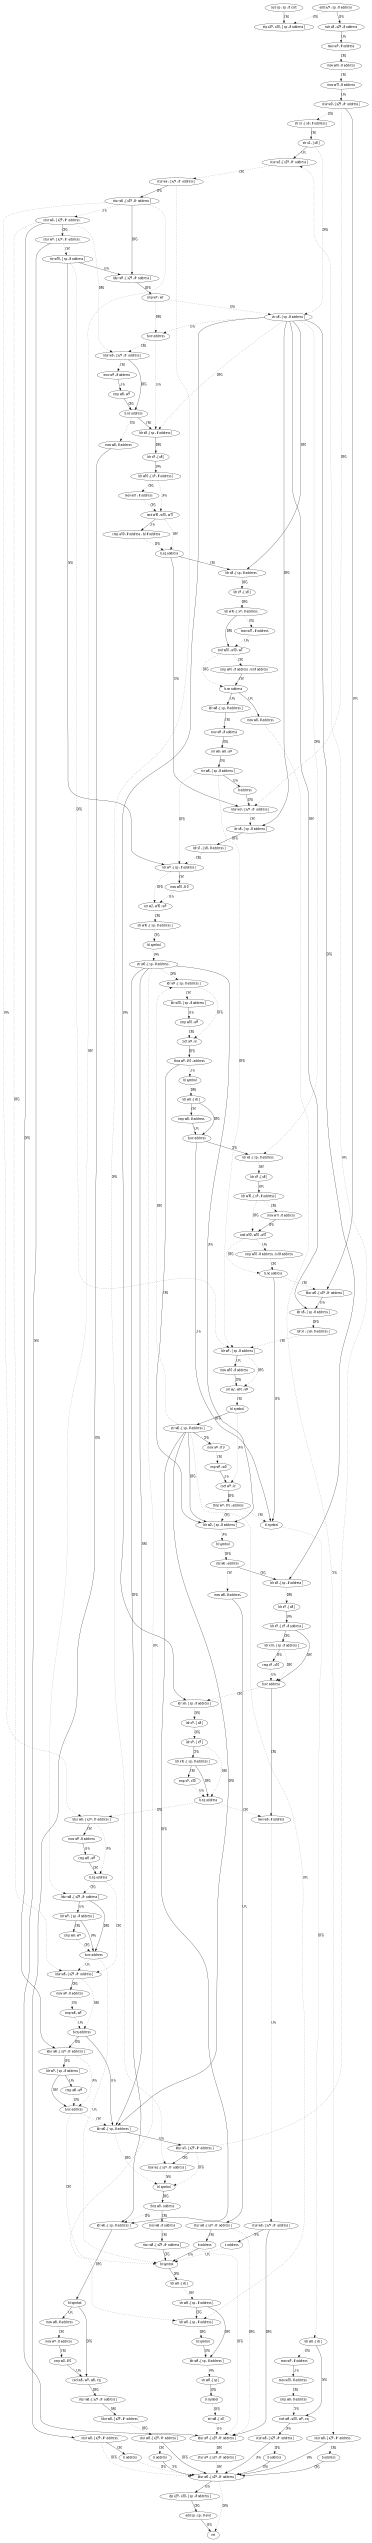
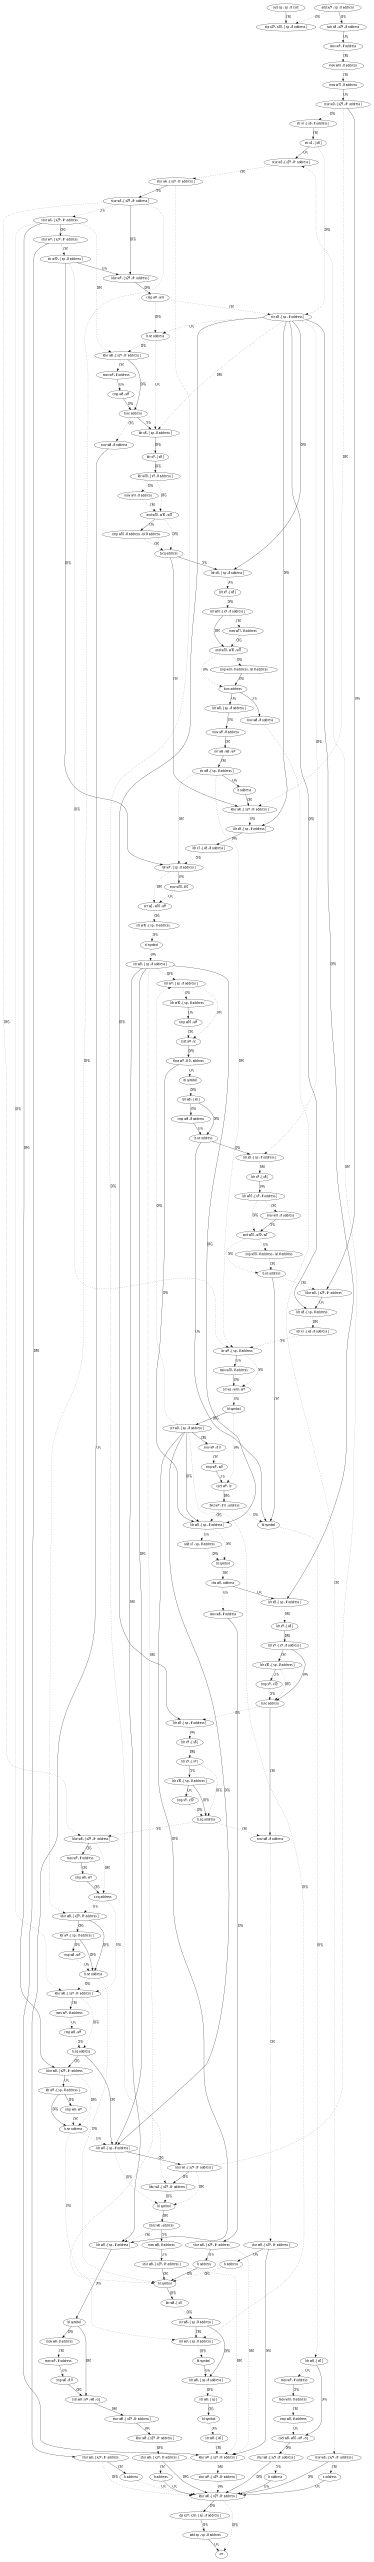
none -> (200, 1544)
(198, 2516) -> (205, 2535)
